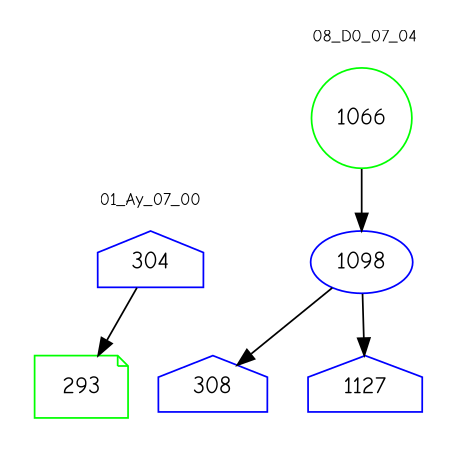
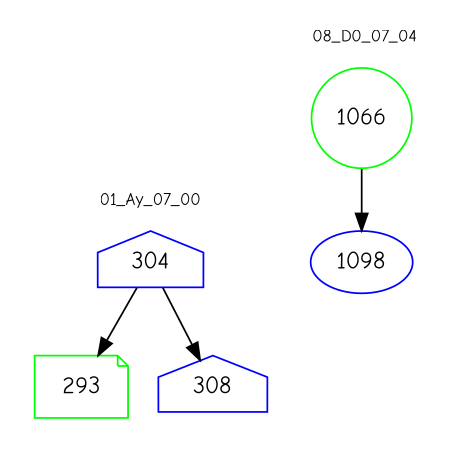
(306, 309) -> (177, 316)
(365, 387) -> none
